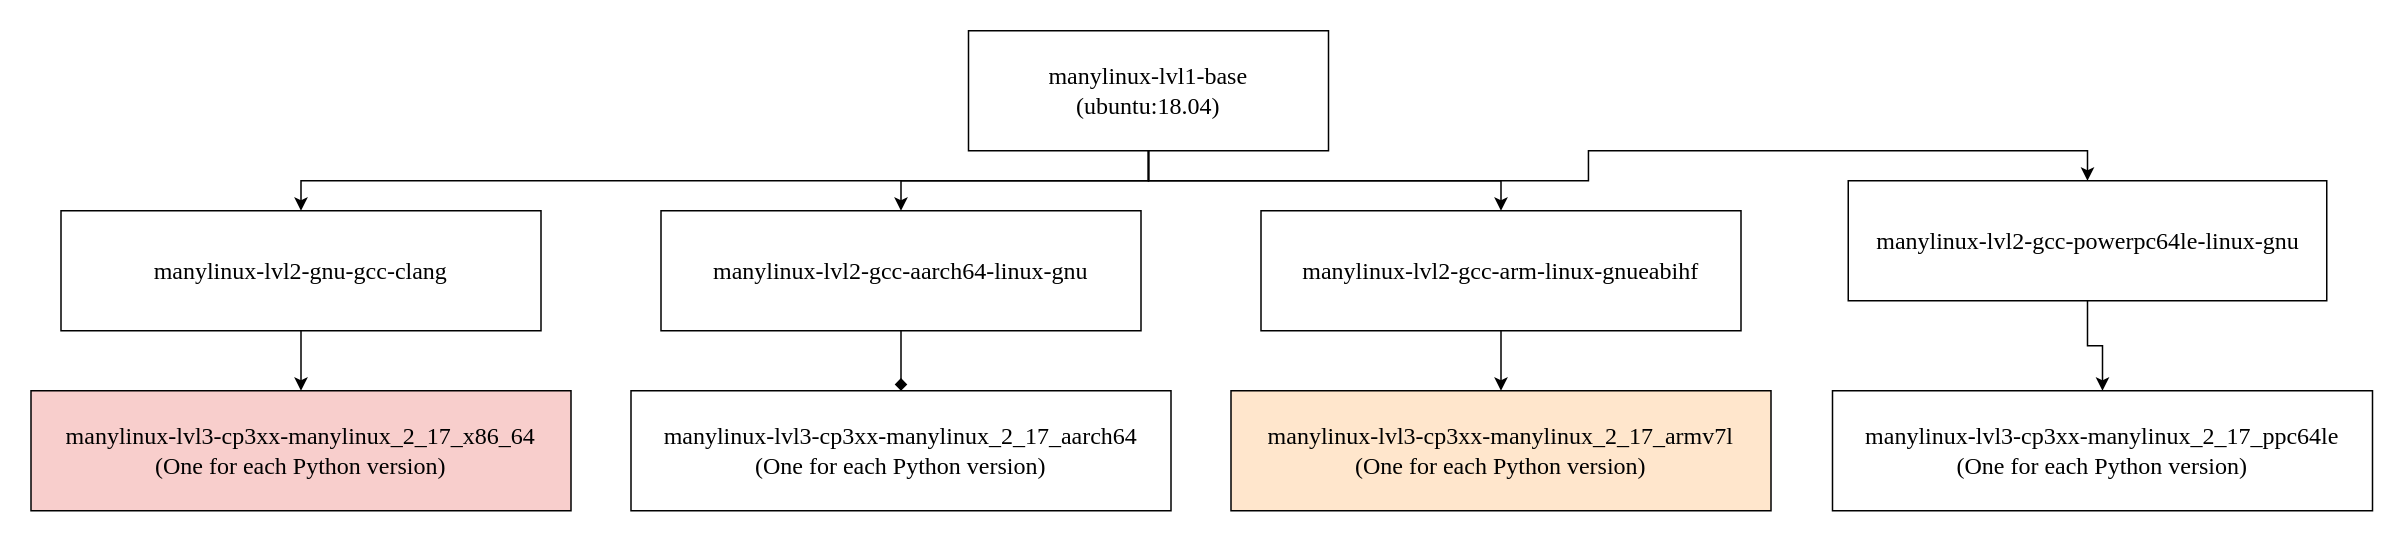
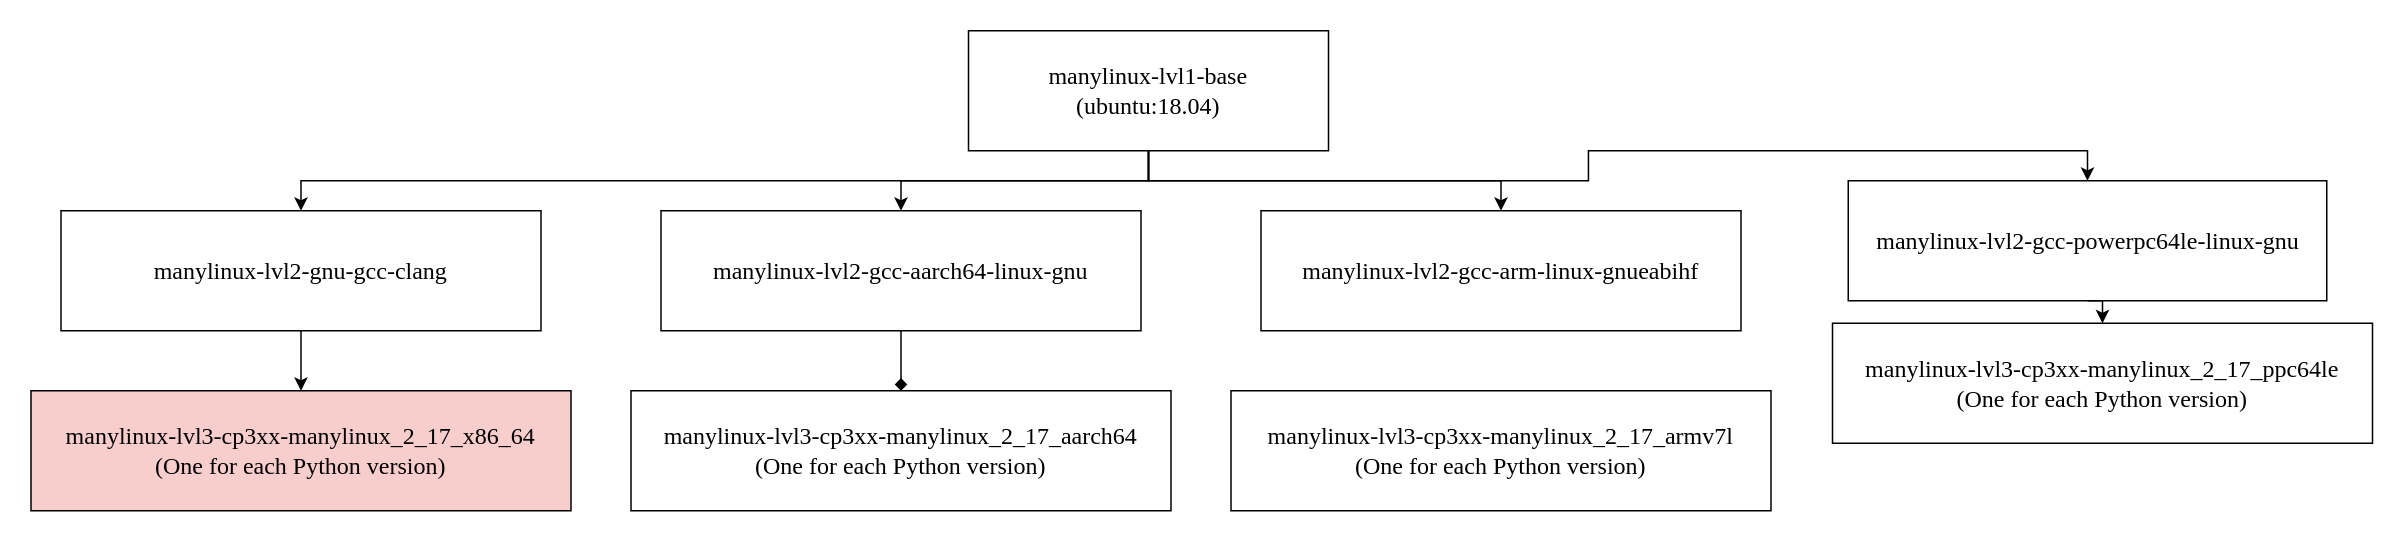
(1501, 356) -> none
(1501, 451) -> (1501, 451)
(2102, 451) -> (2102, 383)
